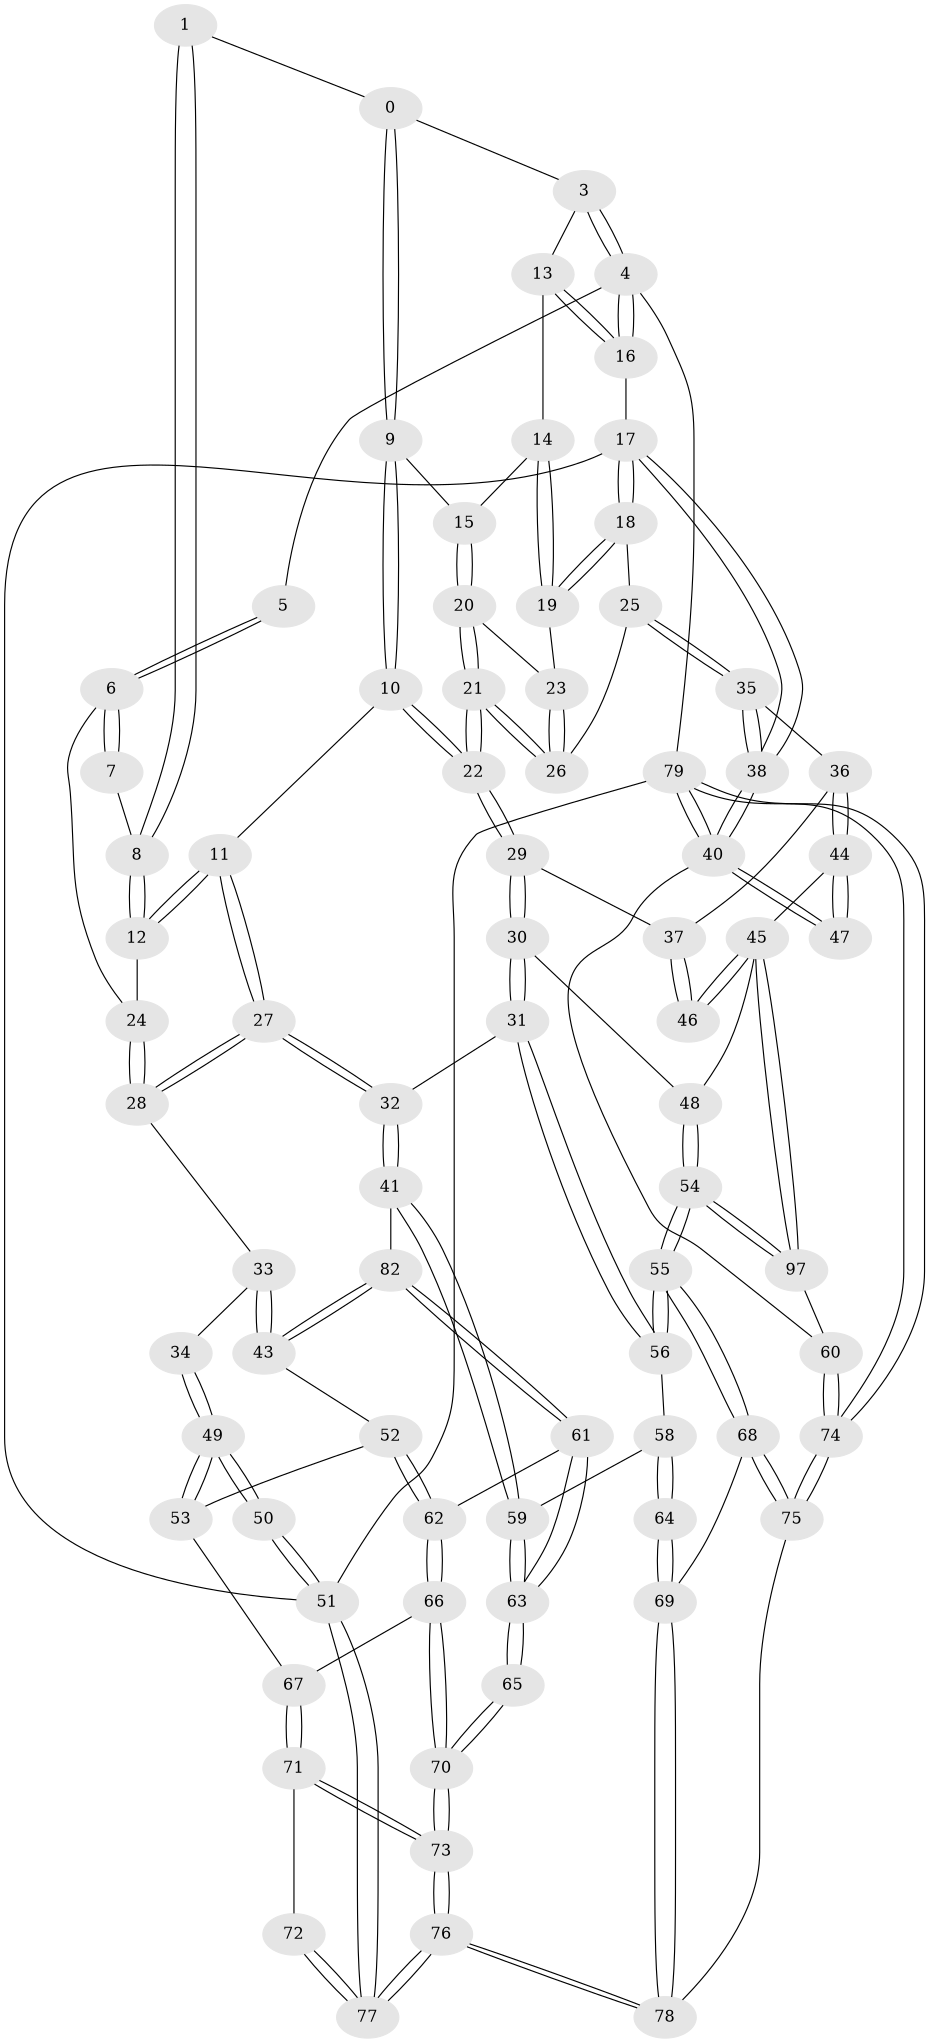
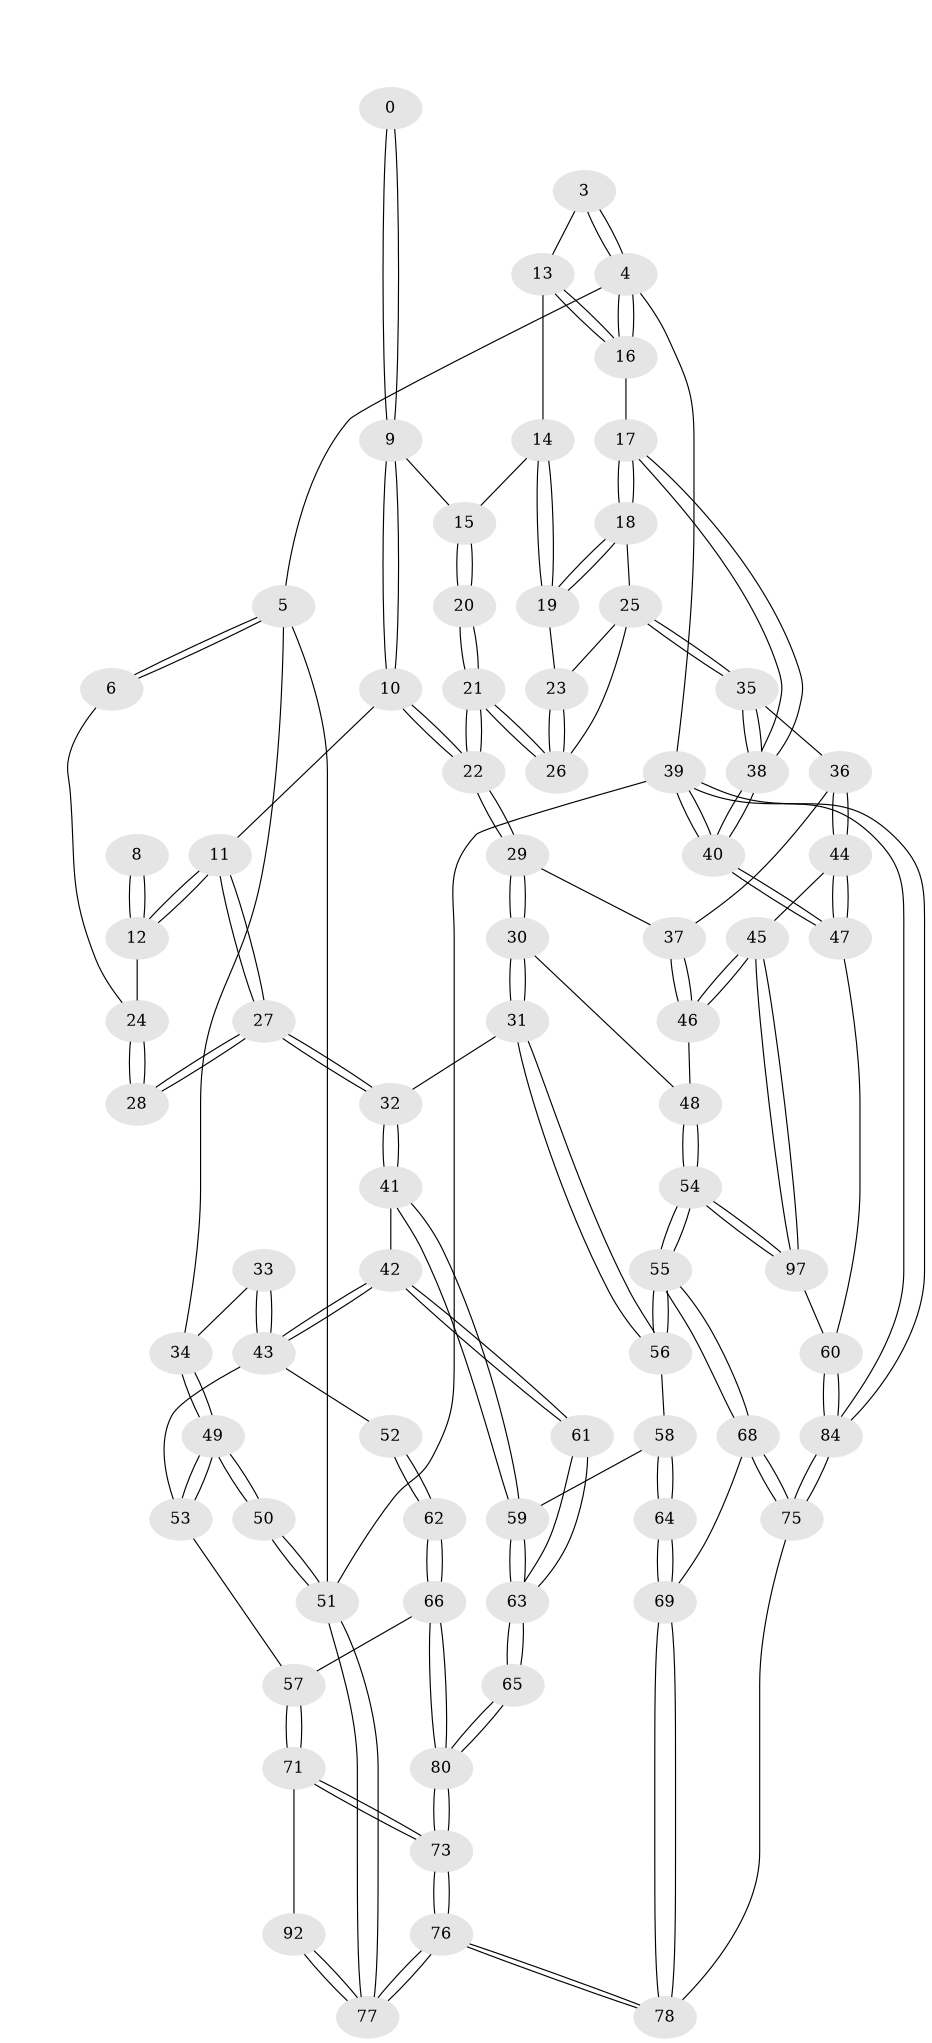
(186, 25) -> none
(488, 150) -> none
(511, 648) -> (594, 648)
(112, 772) -> none
(674, 772) -> (674, 772)
(5, 859) -> (327, 1102)
none -> (228, 979)
(736, 1025) -> (689, 1063)
(605, 1118) -> (860, 1147)
(201, 1187) -> none
(391, 1270) -> (391, 1270)
(831, 1436) -> (831, 1436)
(284, 1475) -> (172, 1416)
(496, 1485) -> none
(294, 1685) -> (294, 1685)
(442, 1768) -> (442, 1768)
(294, 1934) -> (294, 1934)
